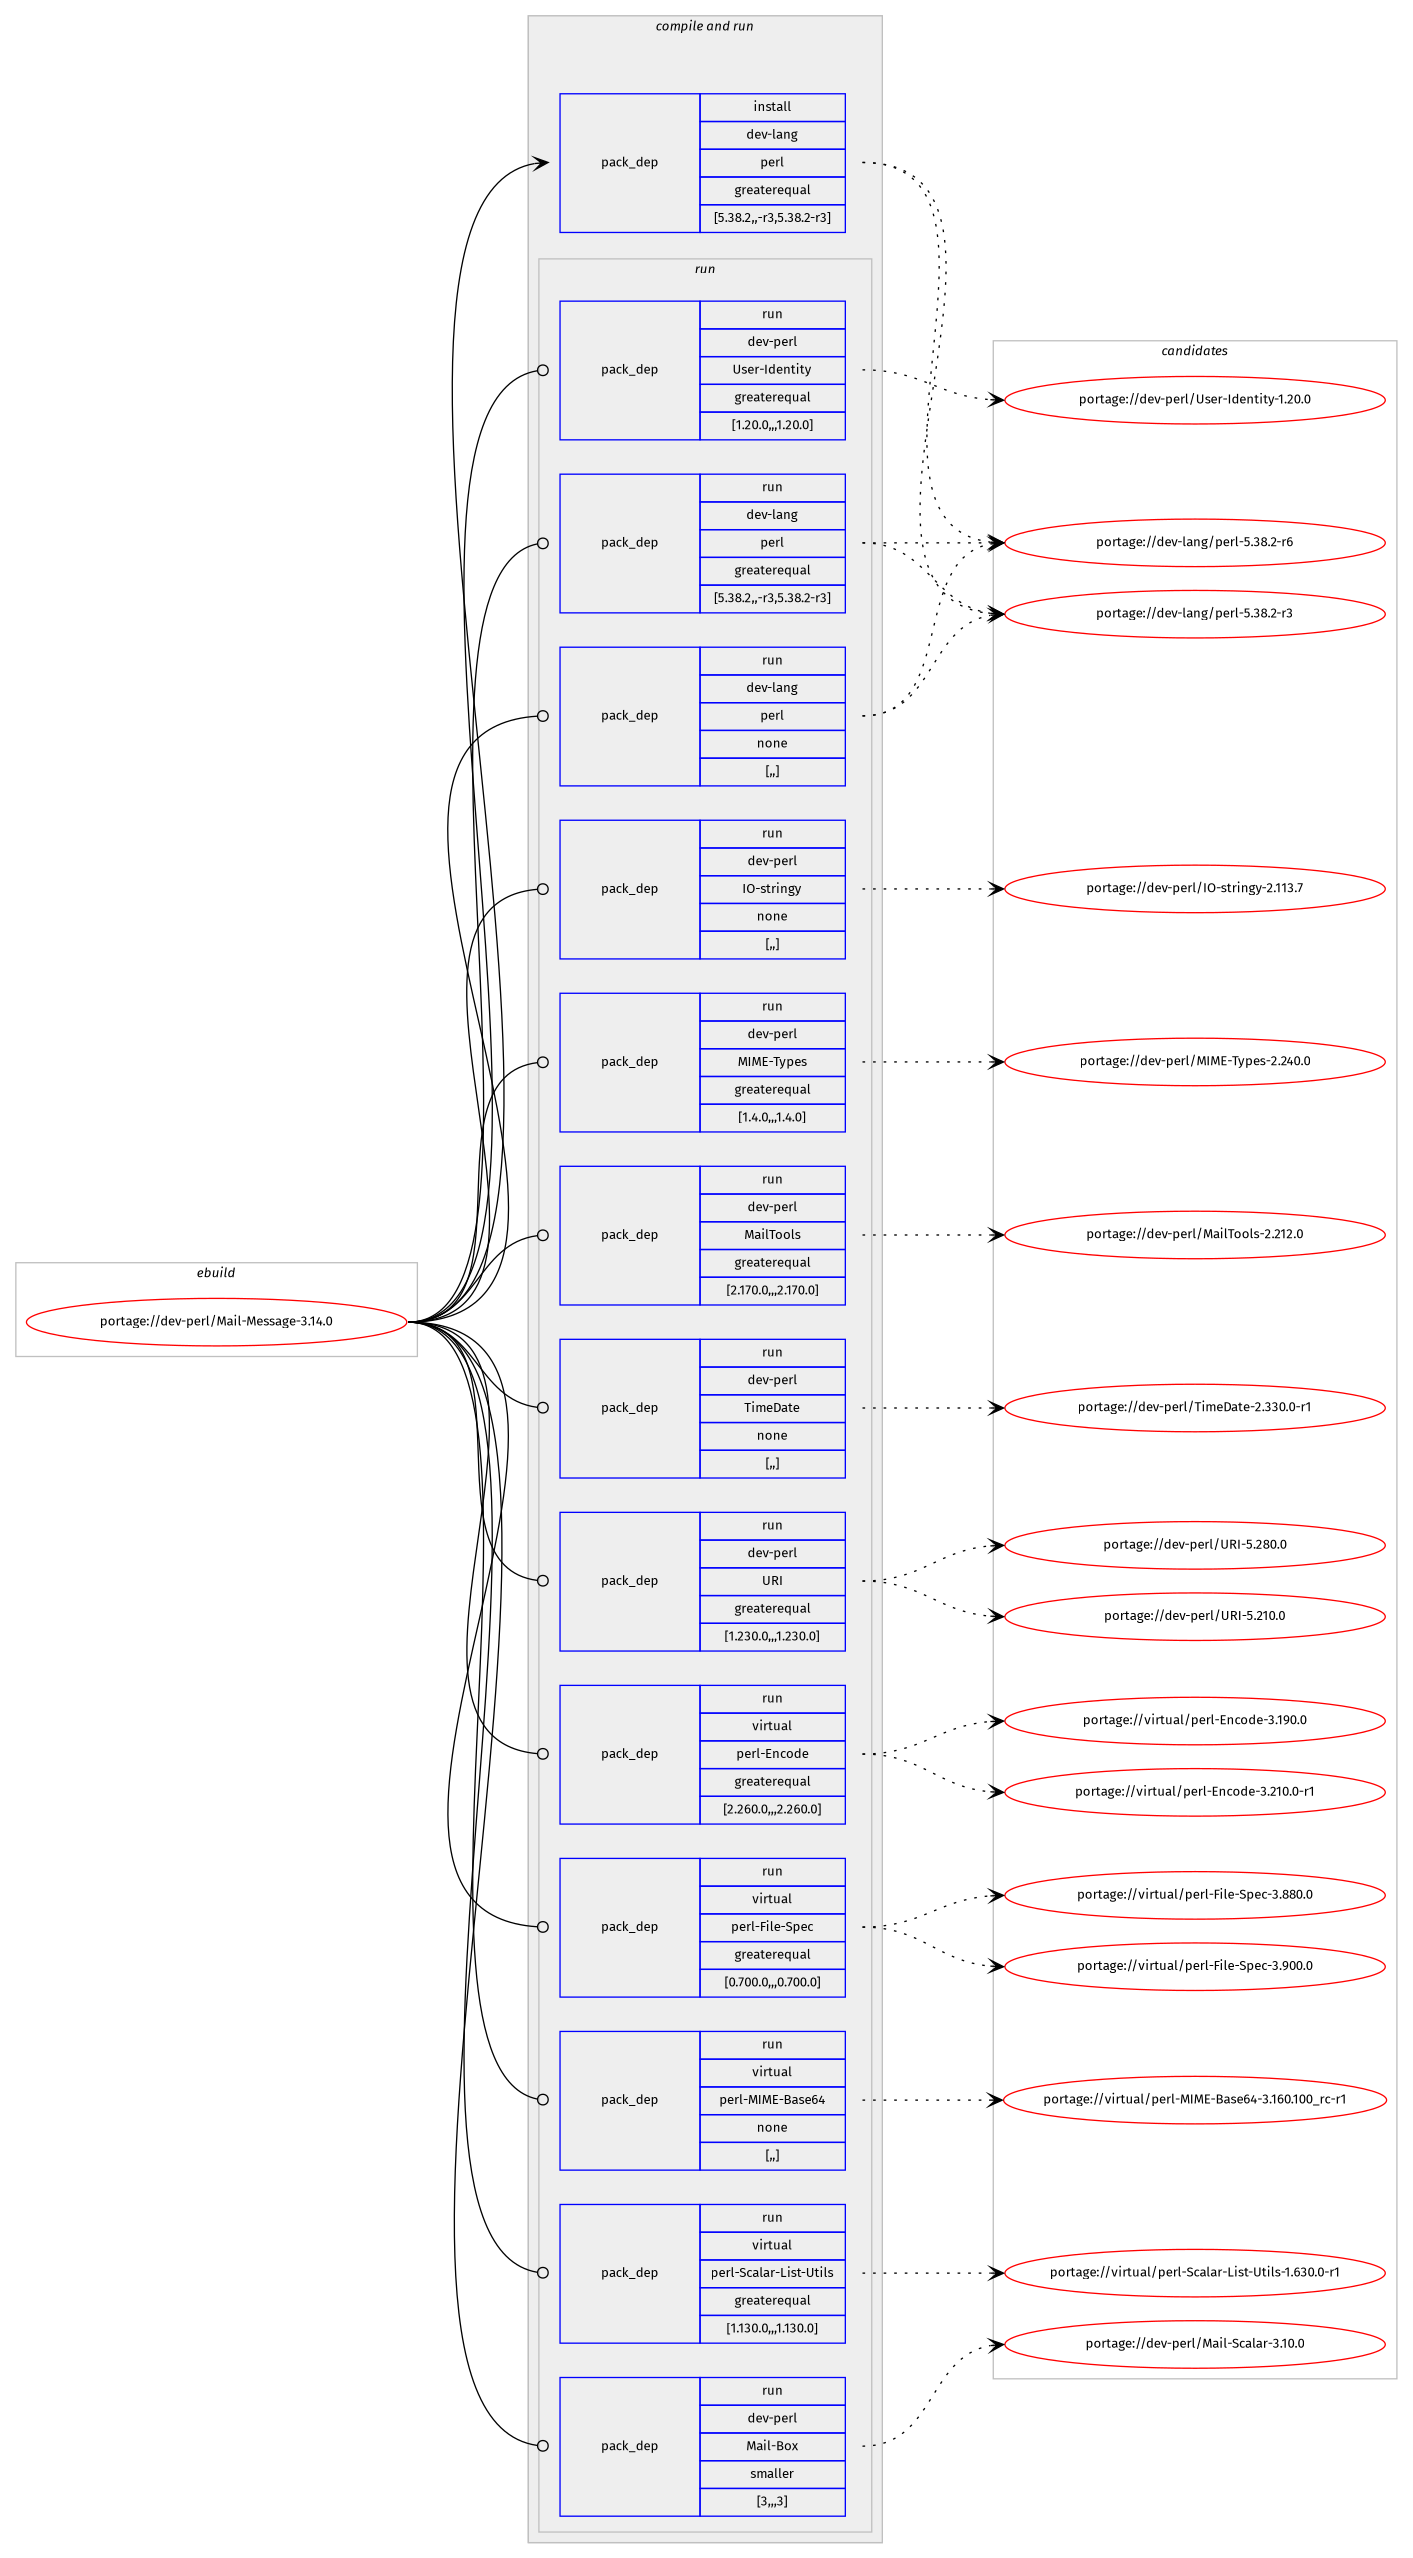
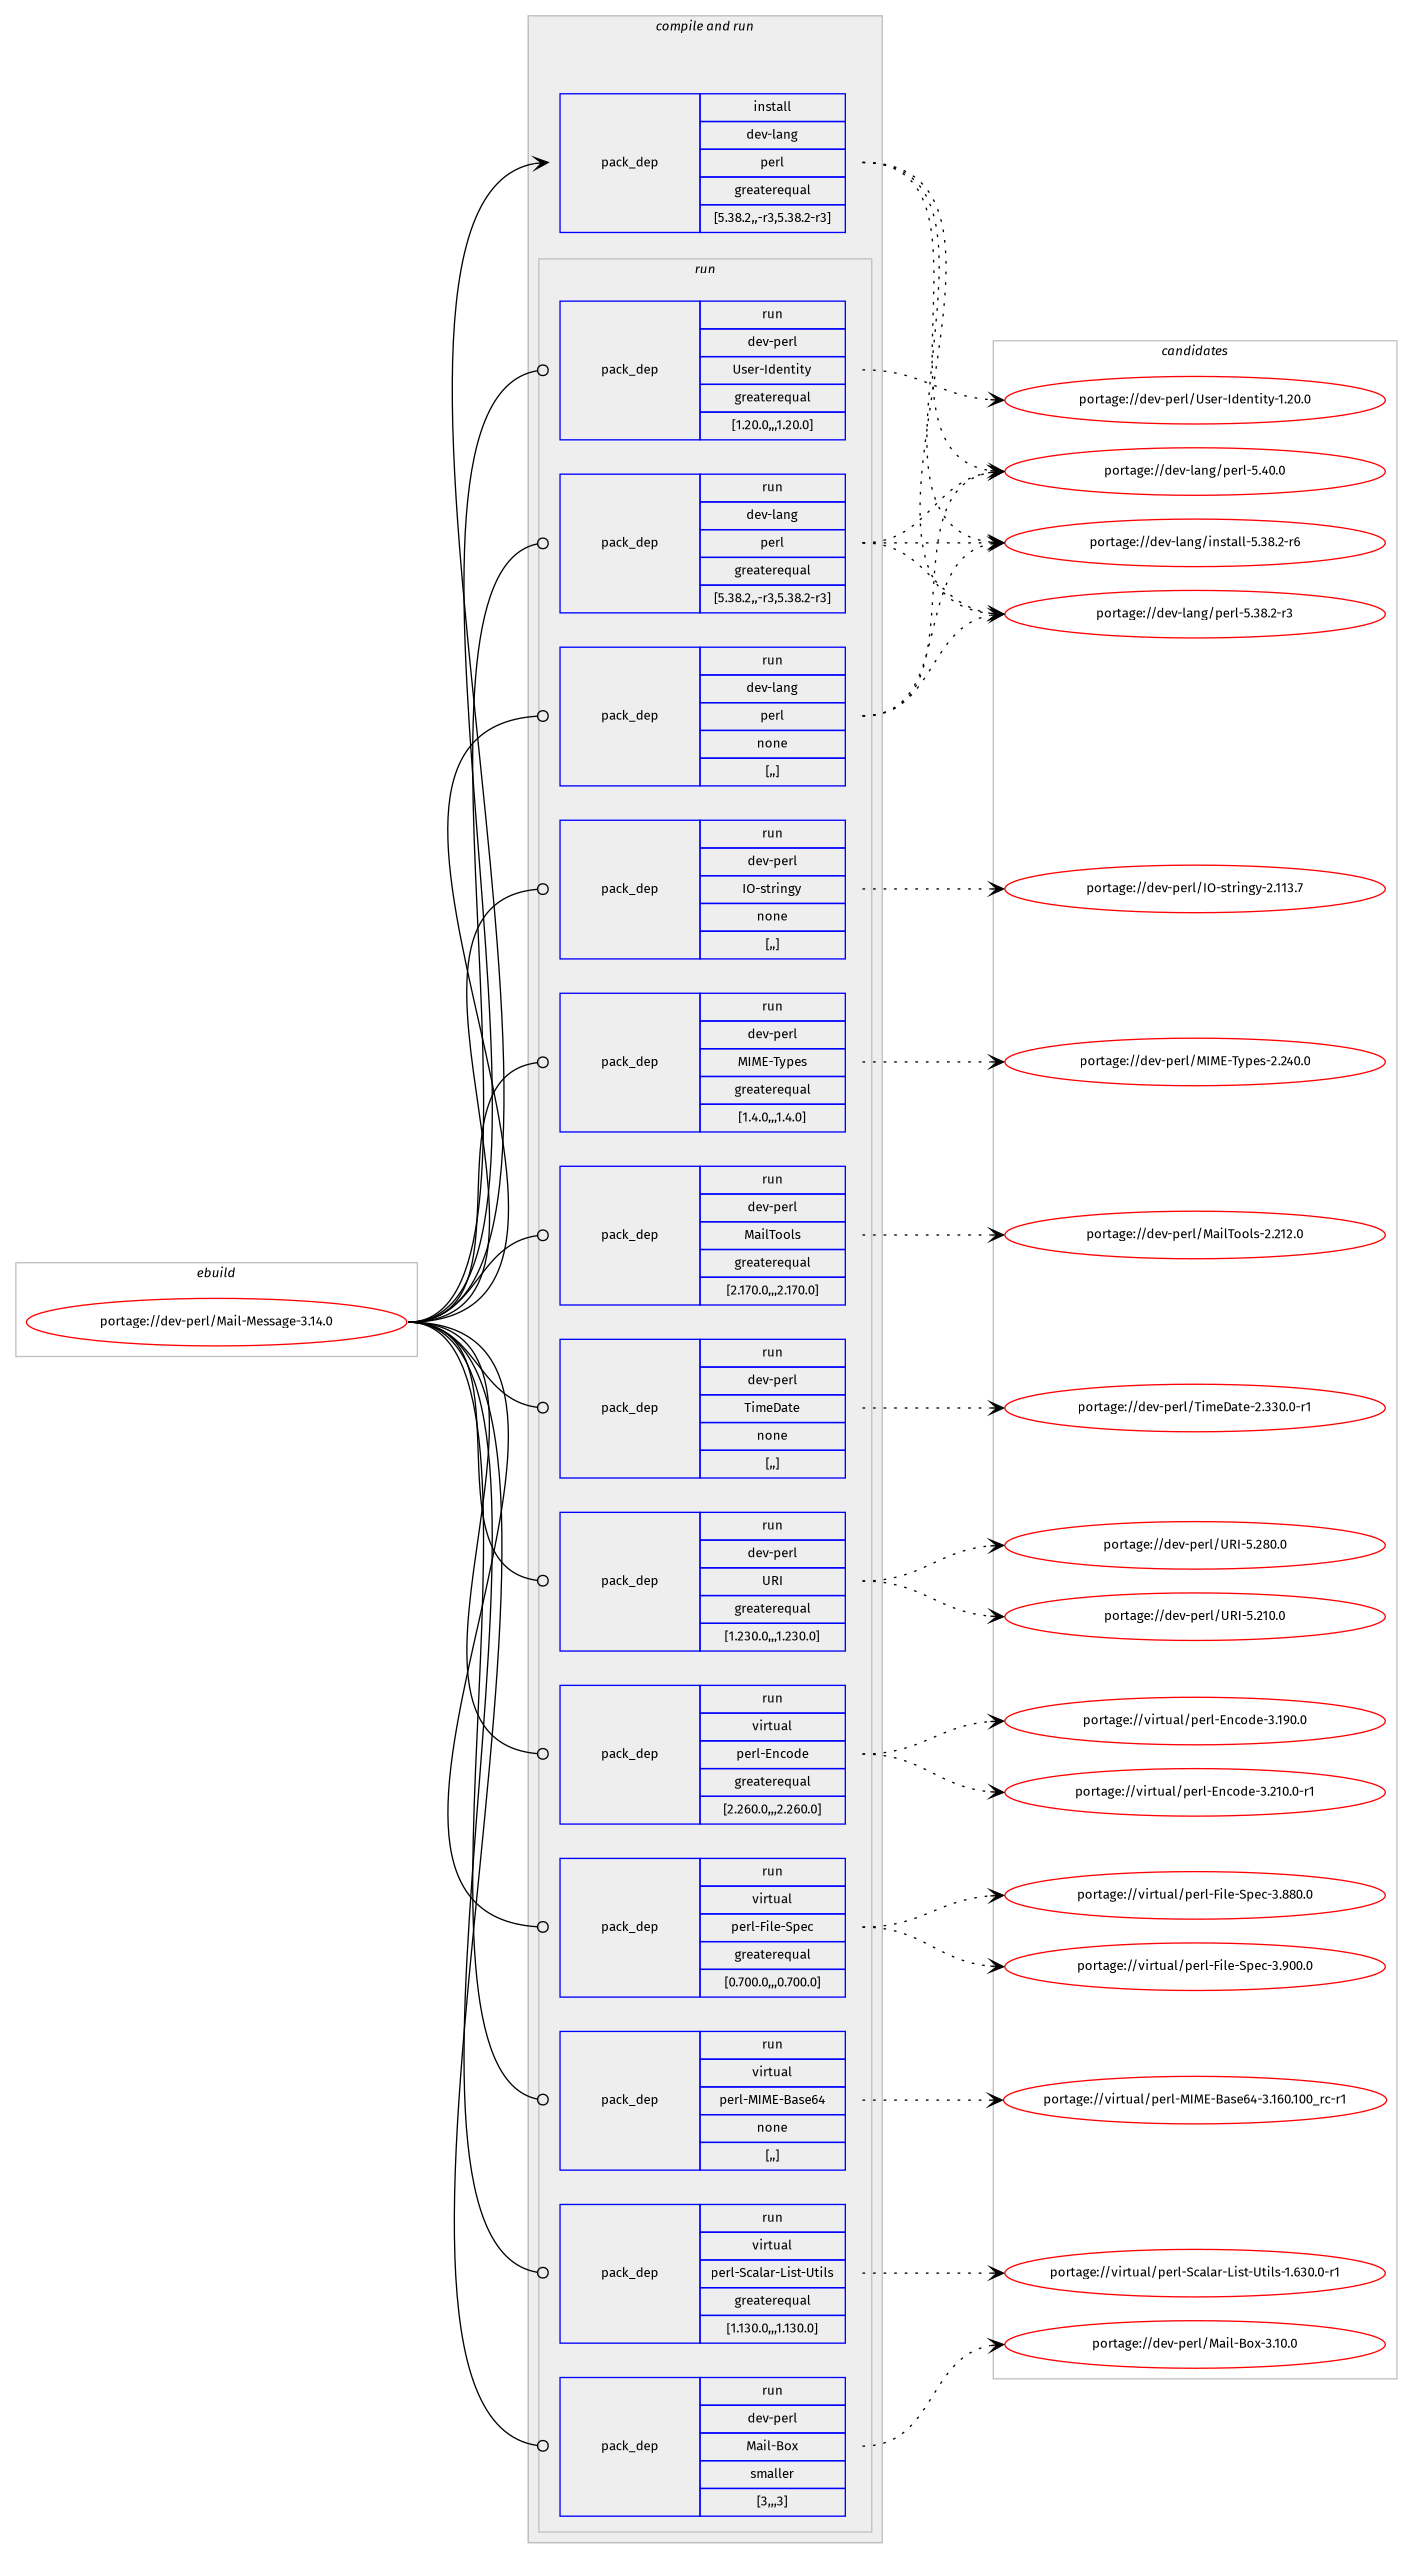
none -> (1195, 472)
(1195, 543) -> (1195, 543)
(1195, 2344) -> (1195, 2344)
